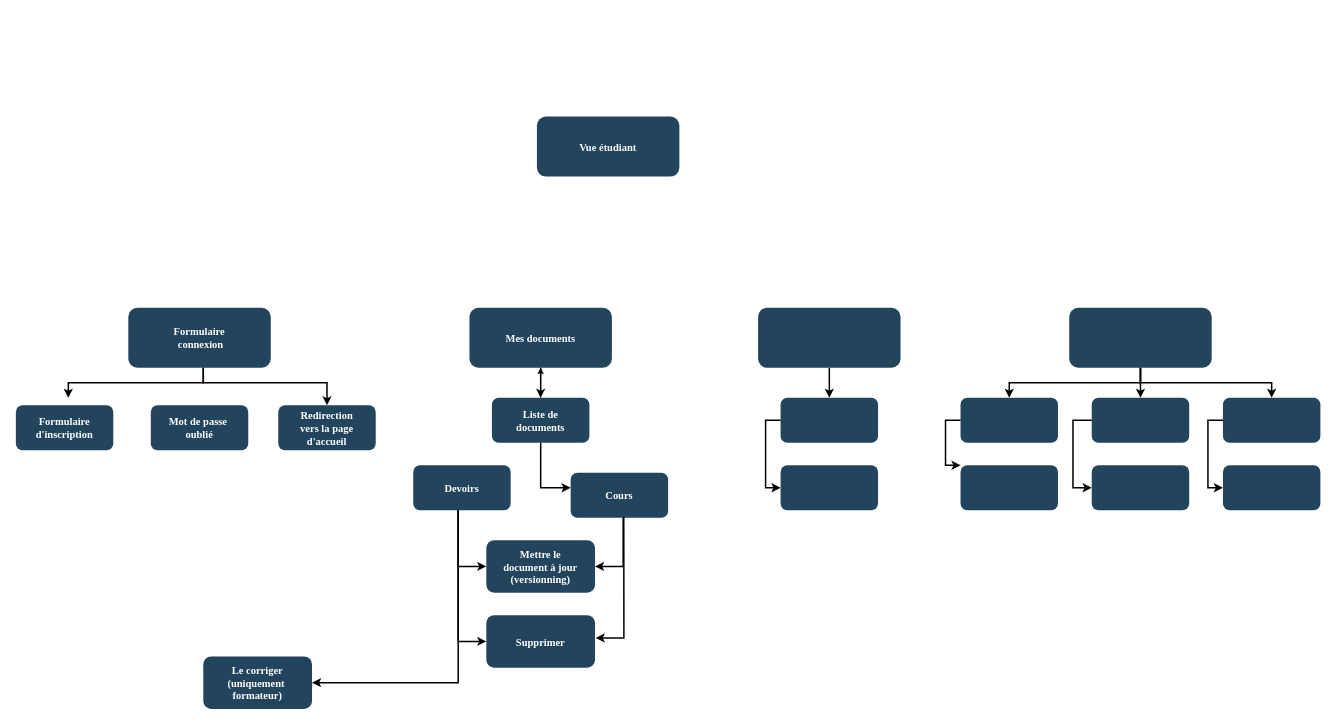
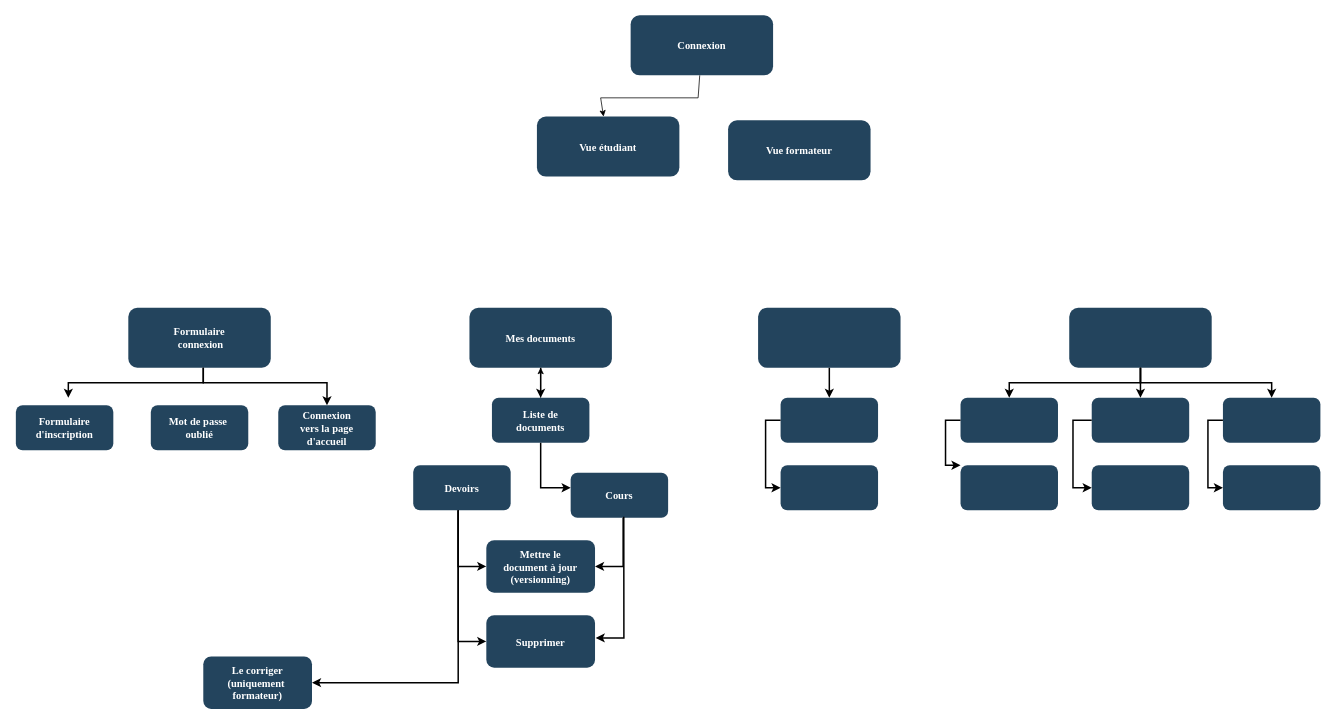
none -> (702, 45)
none -> (699, 88)
none -> (799, 150)
(326, 416) -> (326, 416)
